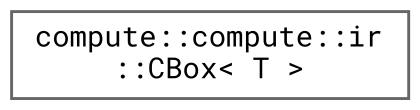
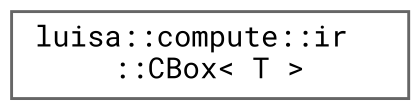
(210, 55) -> (210, 55)
